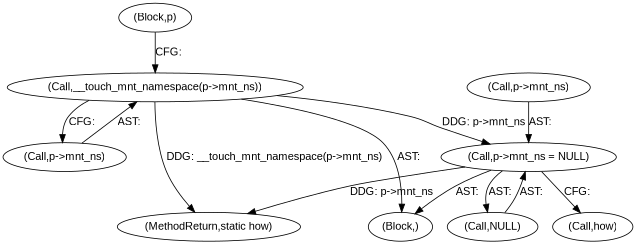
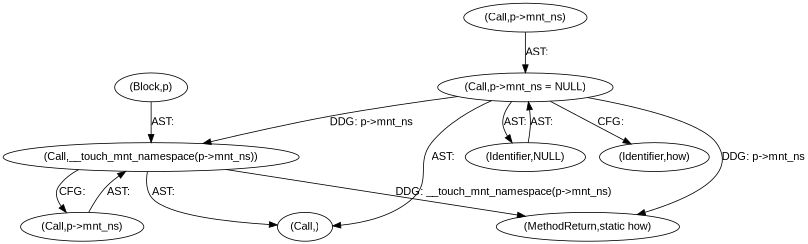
(170, 52) -> (164, 122)
(382, 110) -> (334, 116)
(400, 227) -> (305, 227)
(493, 227) -> (525, 157)
(593, 227) -> (654, 157)
